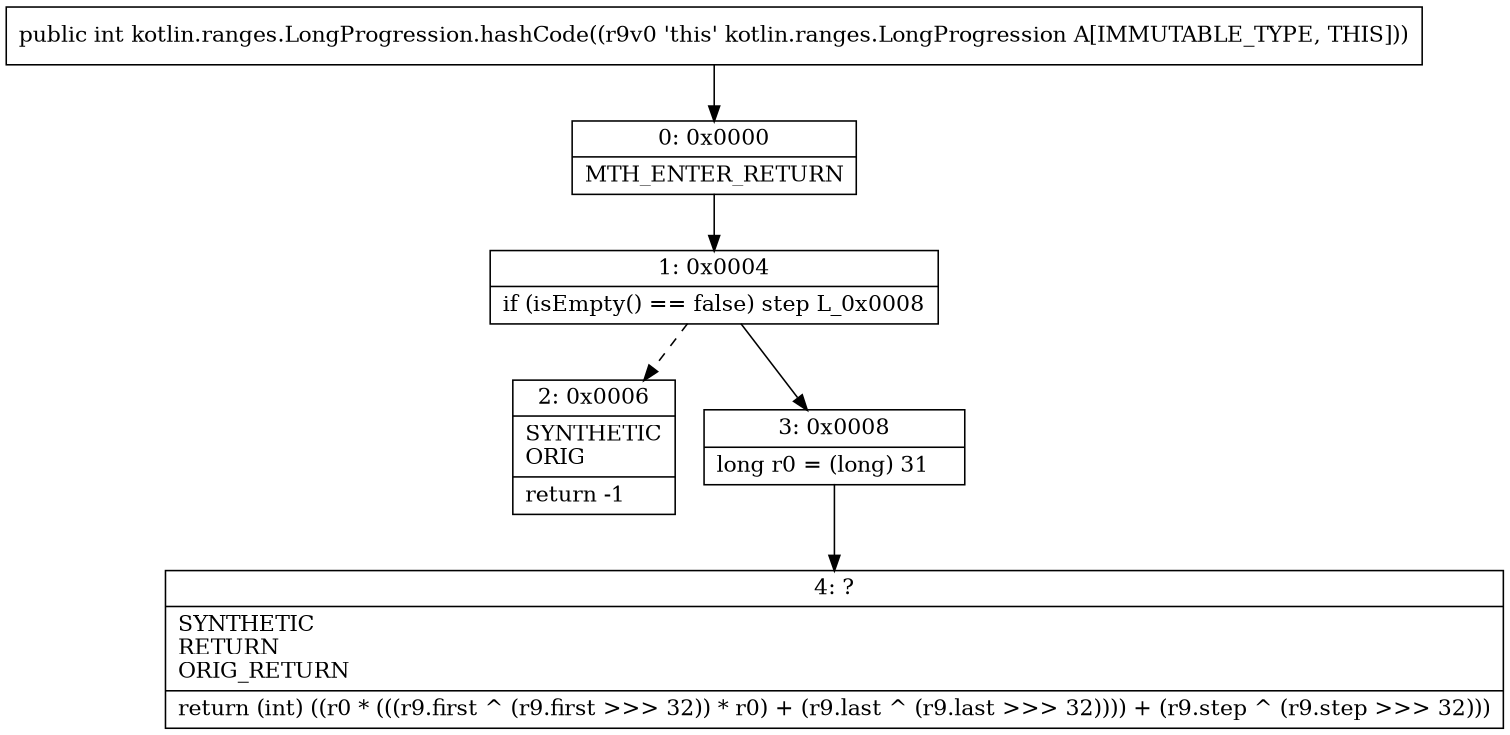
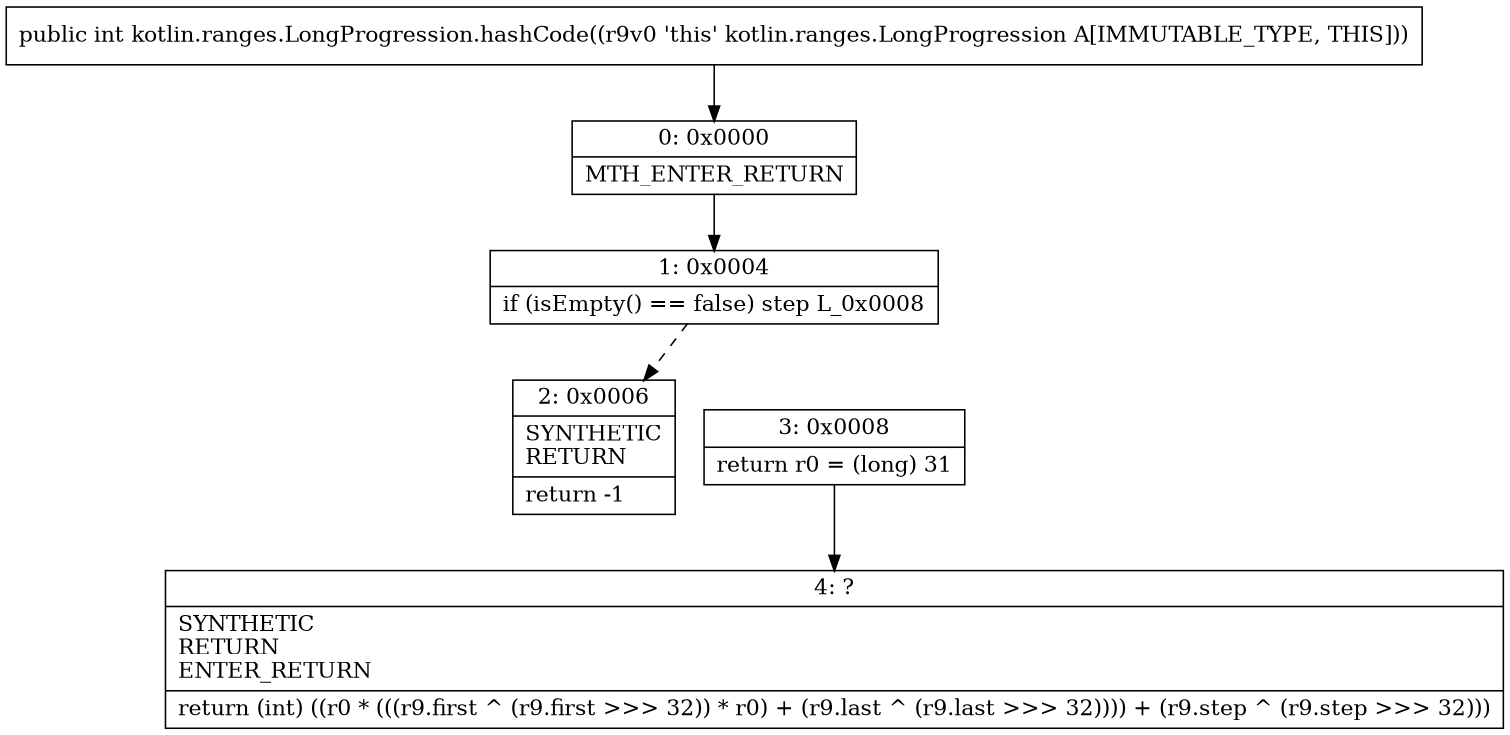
(769, 361) -> none
(556, 457) -> (576, 457)
(823, 465) -> (834, 465)
(264, 671) -> (275, 671)
